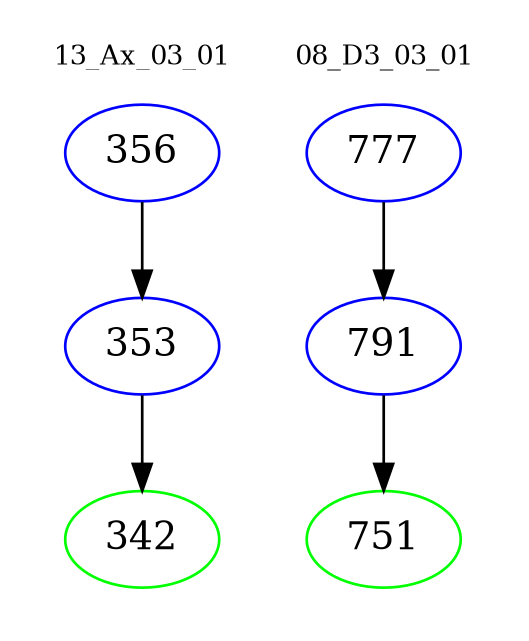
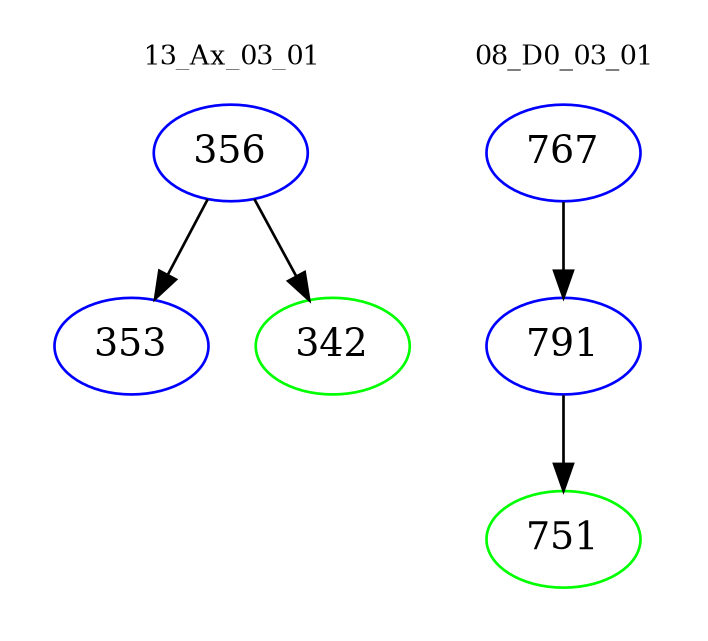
(385, 58) -> (565, 58)
(384, 153) -> (564, 153)
(142, 430) -> (275, 238)
